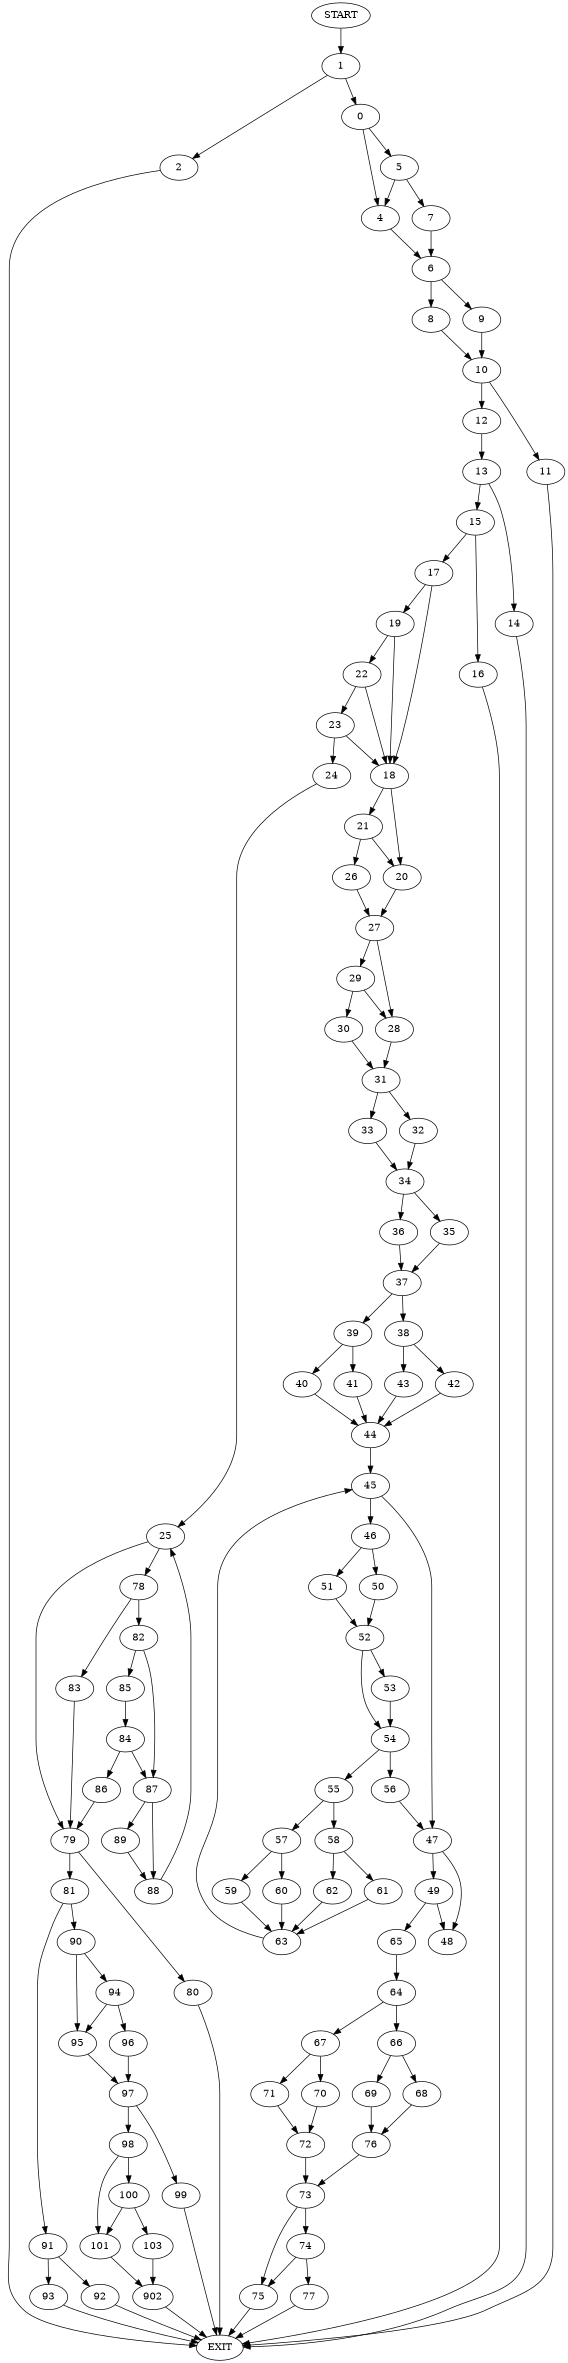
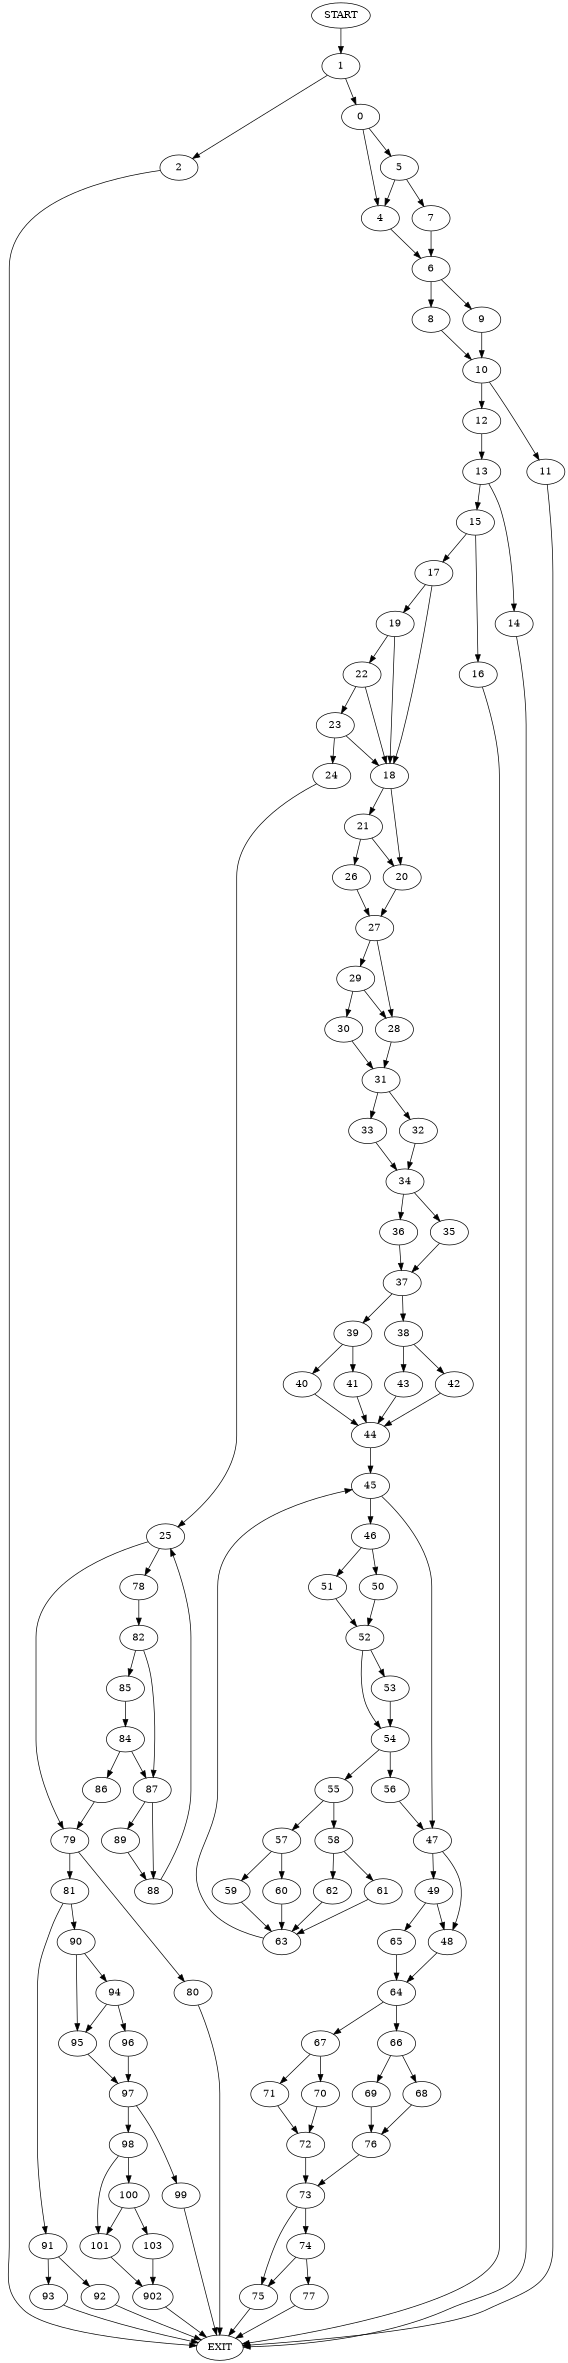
(75, 1689) -> none
none -> (425, 1965)
